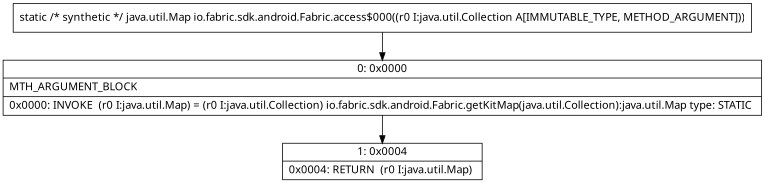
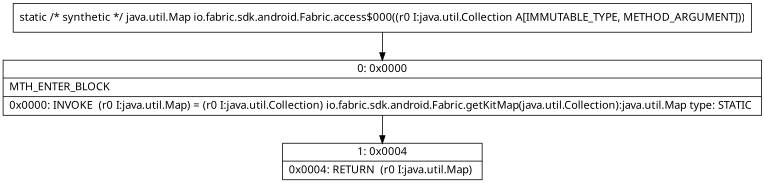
(74, 87) -> (60, 87)
